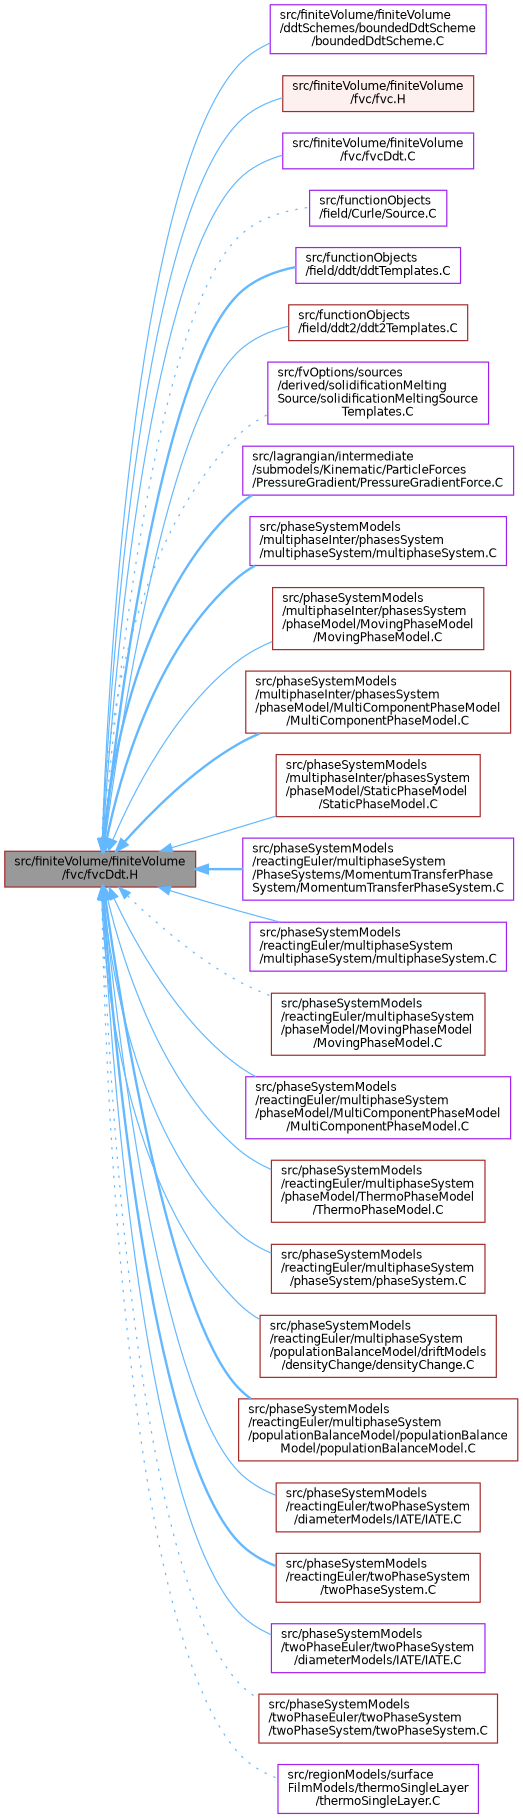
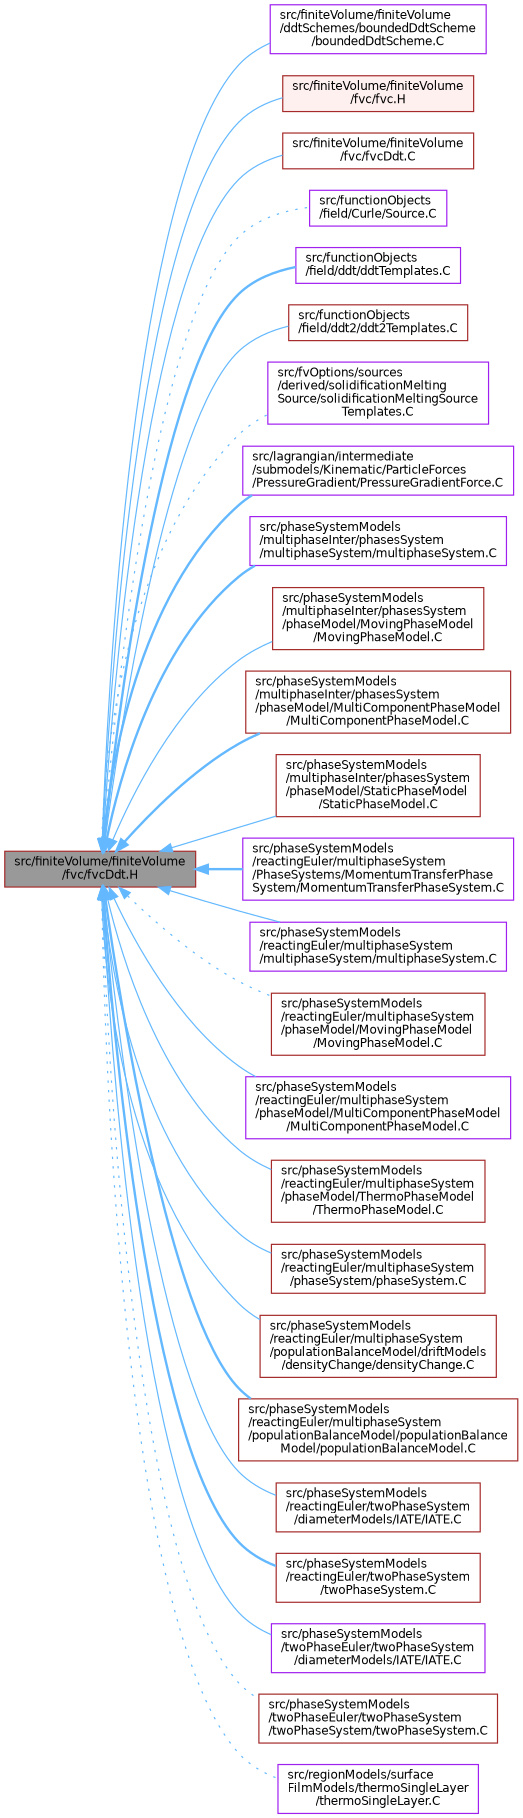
(378, 151) -> (378, 151)
